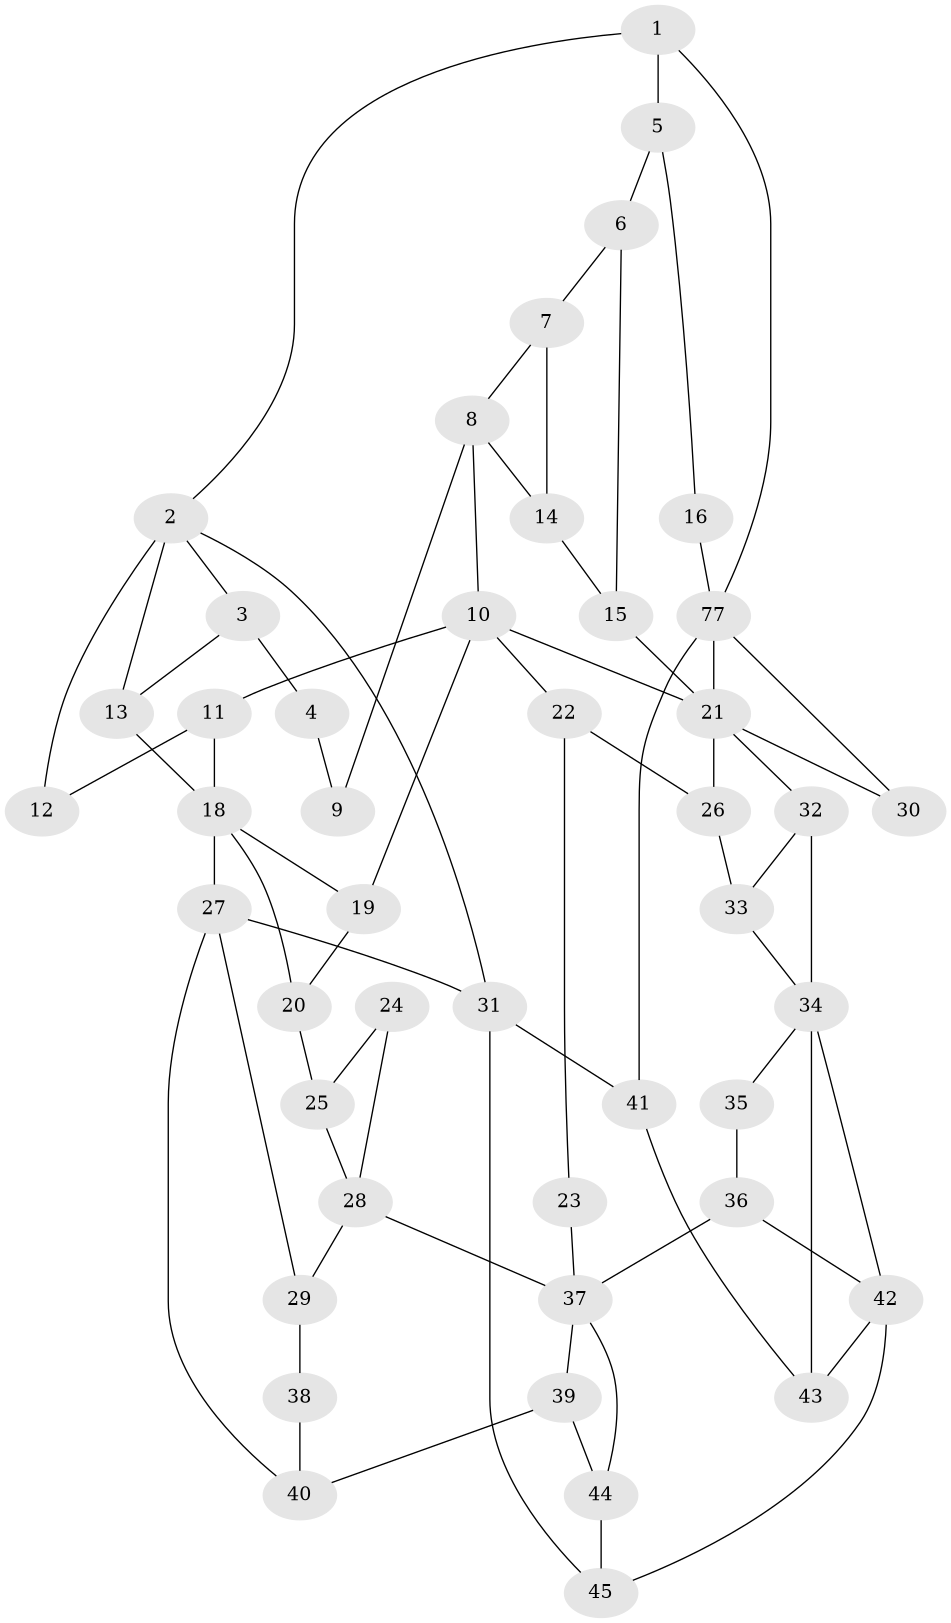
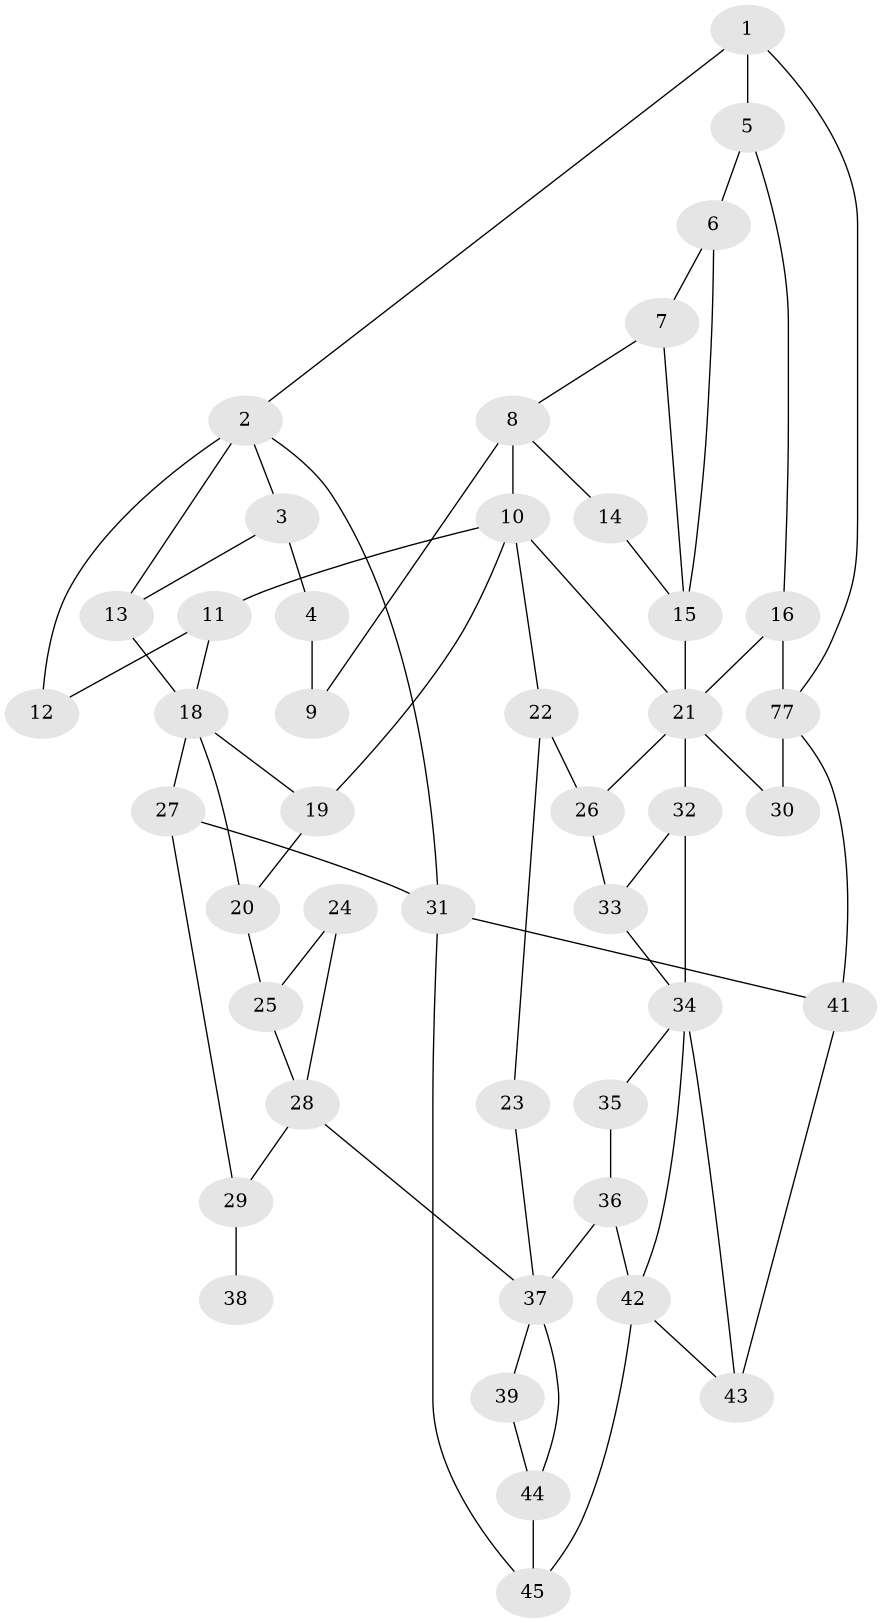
(547, 421) -> (674, 469)
(714, 665) -> (734, 665)
(300, 1495) -> none
